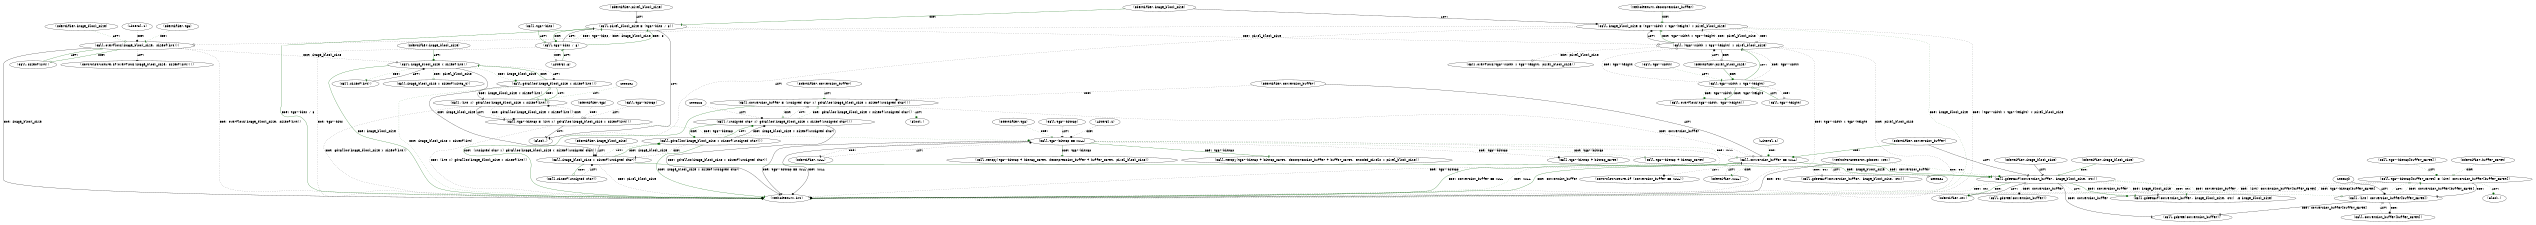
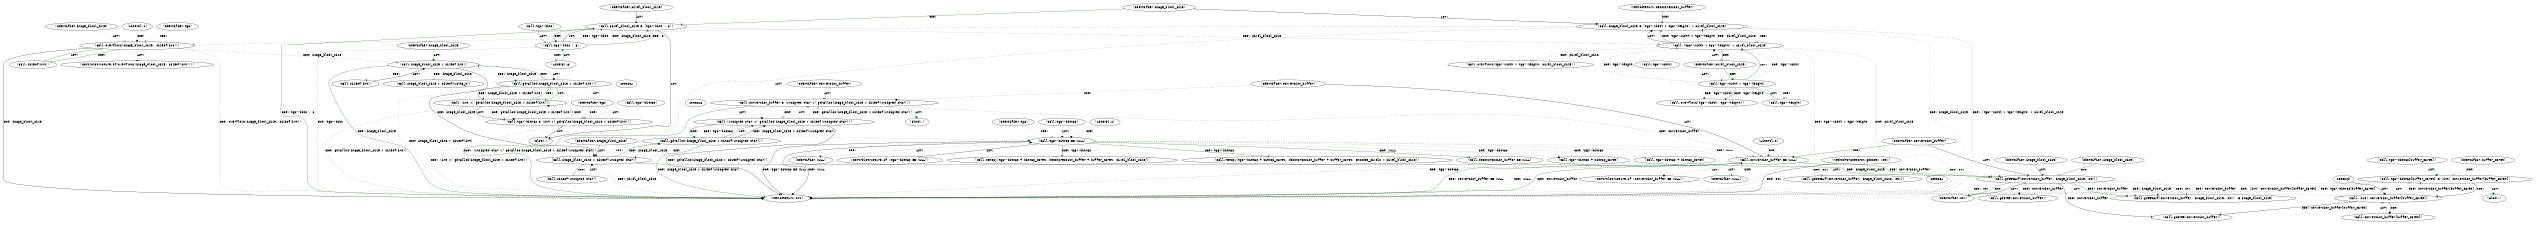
(453, 74) -> (453, 74)
none -> (890, 160)
none -> (1500, 160)
